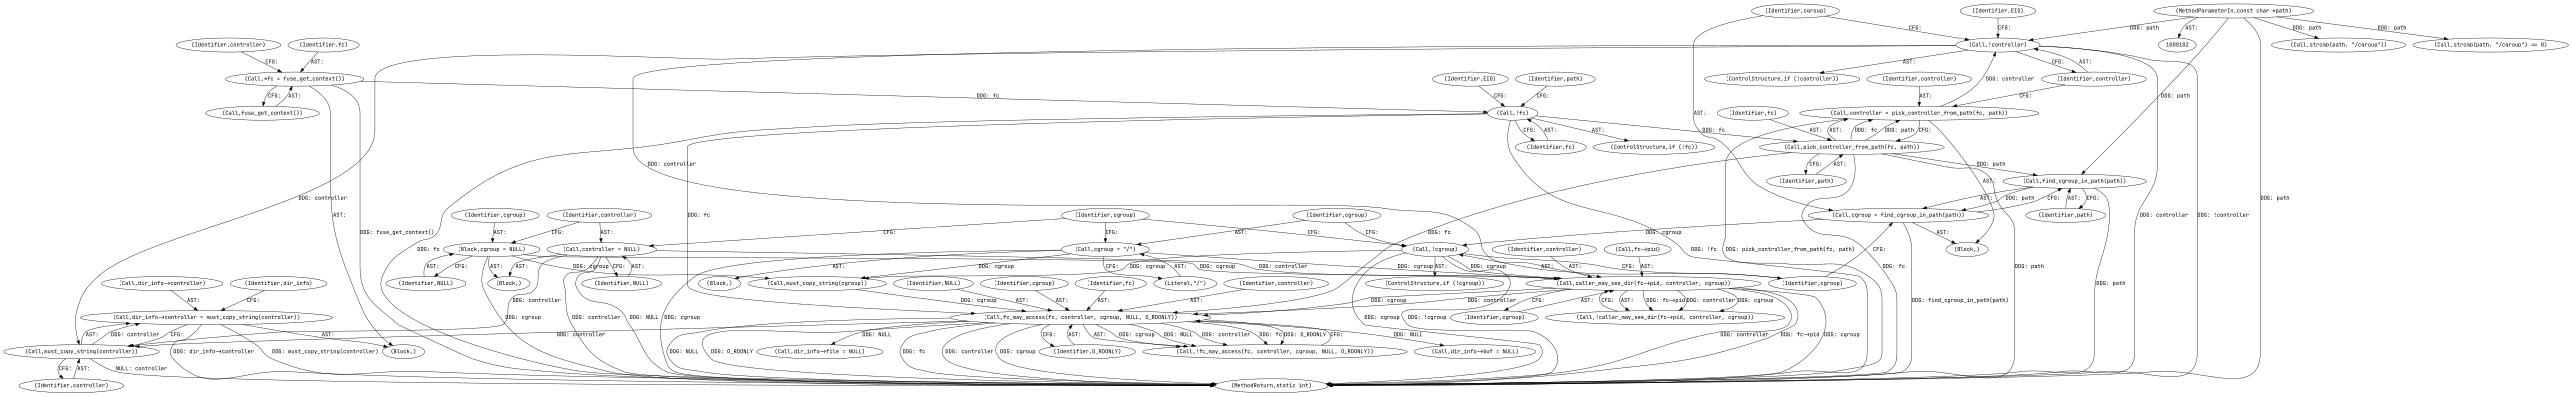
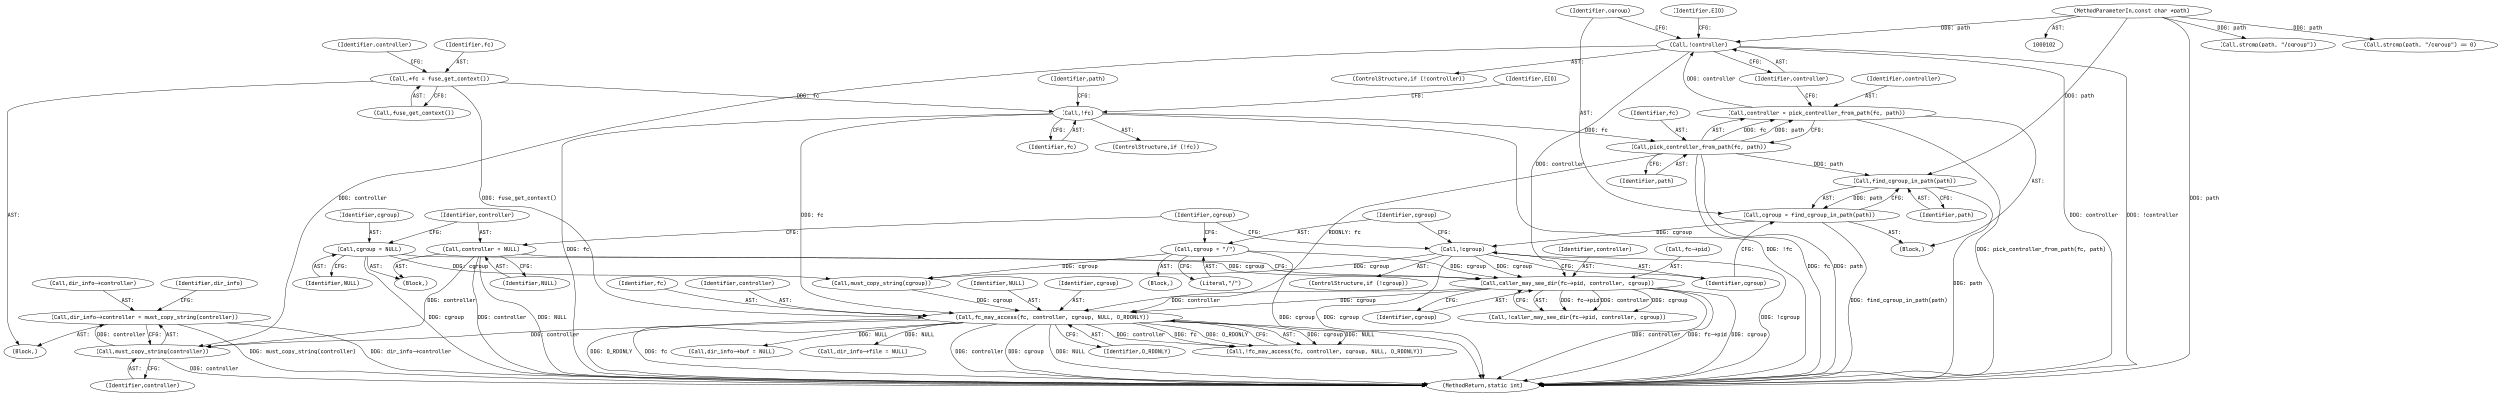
(1439, 232) -> (1345, 232)
(492, 249) -> (369, 249)
(1283, 267) -> (1283, 267)
(142, 369) -> (214, 369)
(556, 372) -> (612, 295)
